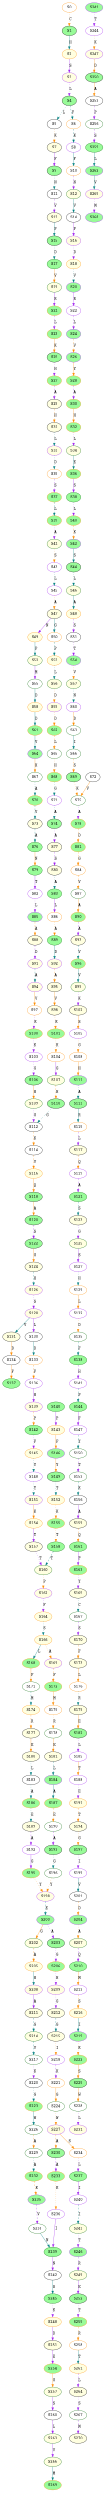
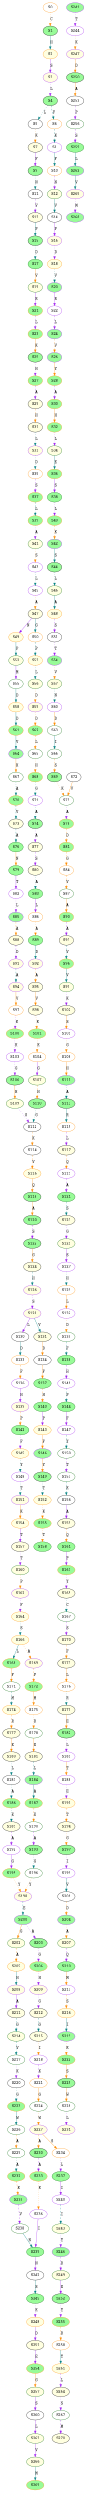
none -> (42, 1394)
(50, 1557) -> none
